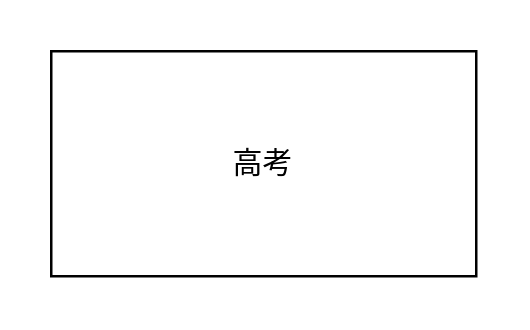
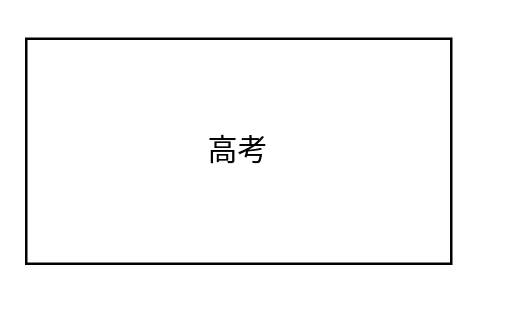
(264, 164) -> (239, 151)
